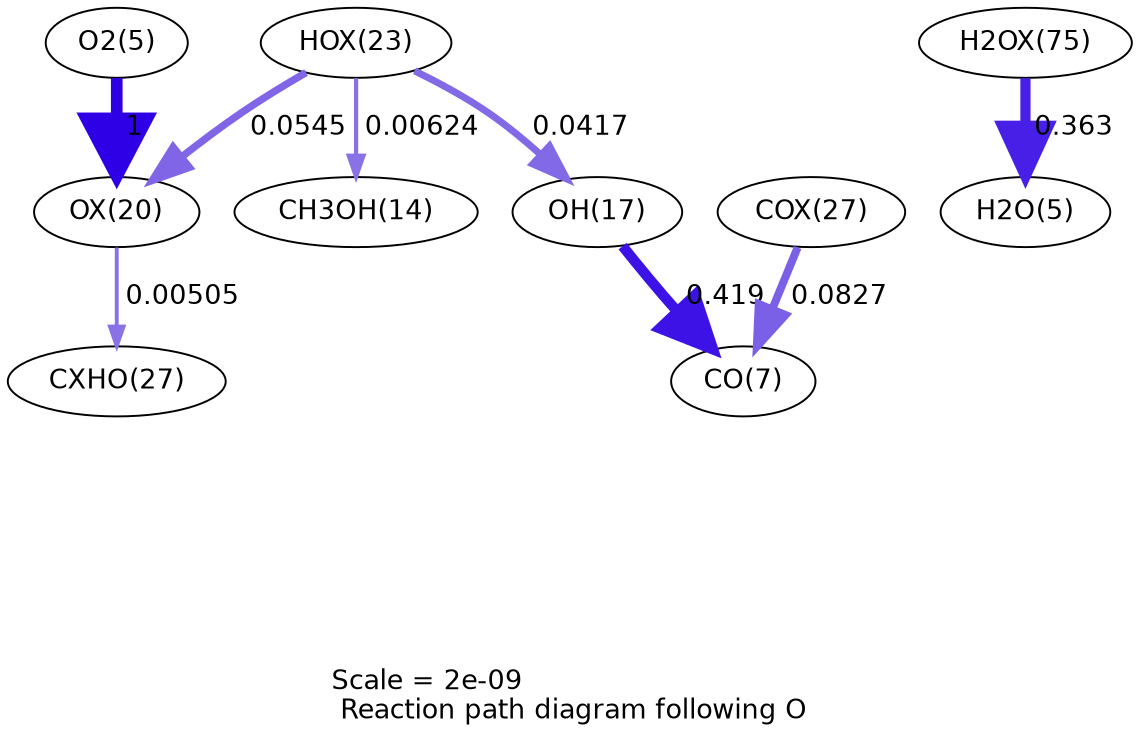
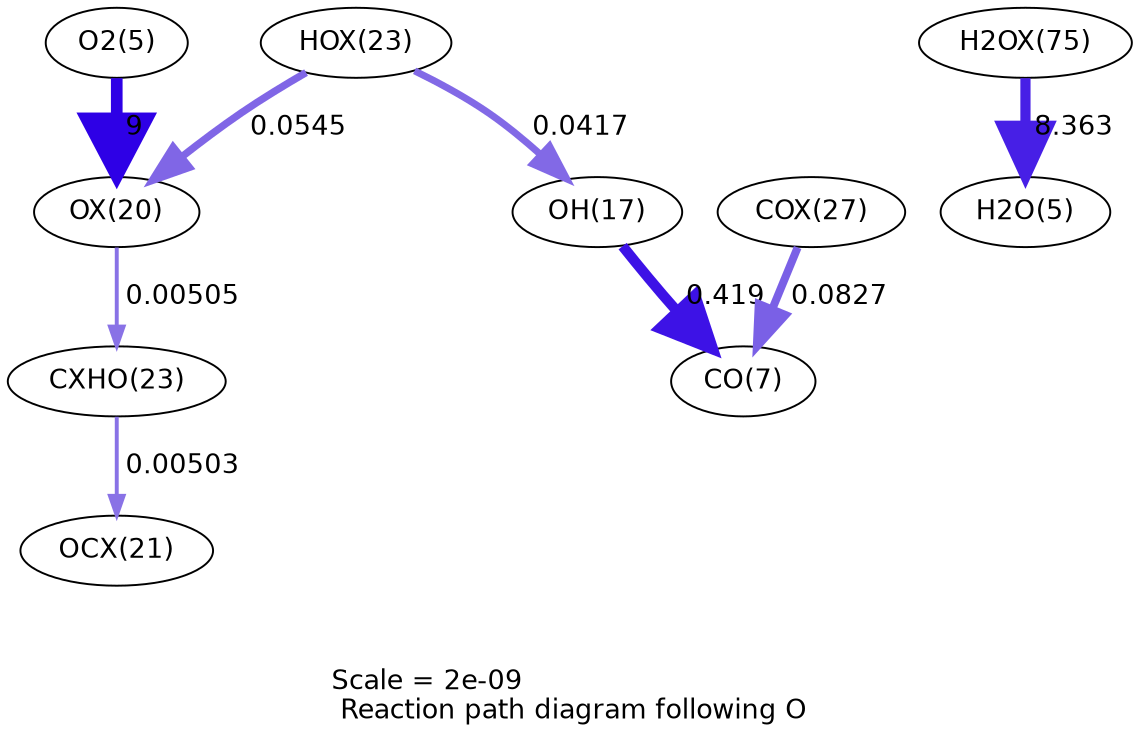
(130, 127) -> (130, 127)
(1070, 127) -> (1070, 127)
(356, 212) -> none
(117, 381) -> (117, 381)
none -> (117, 551)
